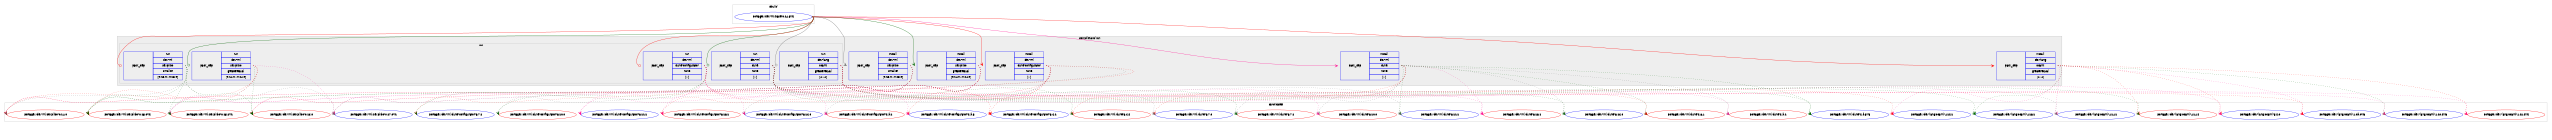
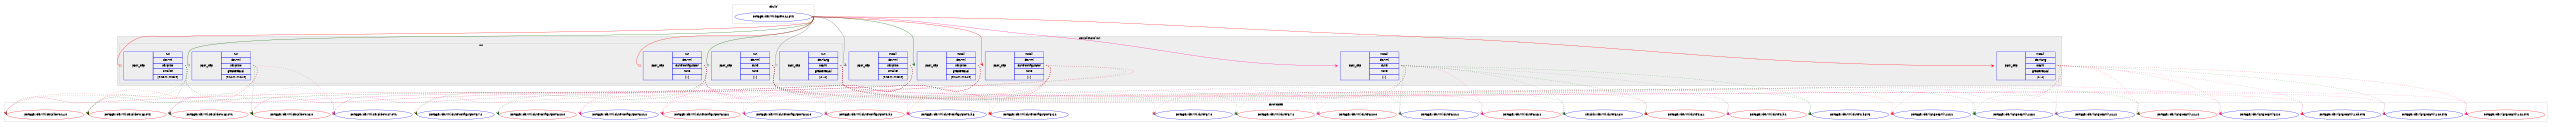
(1112, 115) -> none
(1604, 115) -> (1604, 115)
